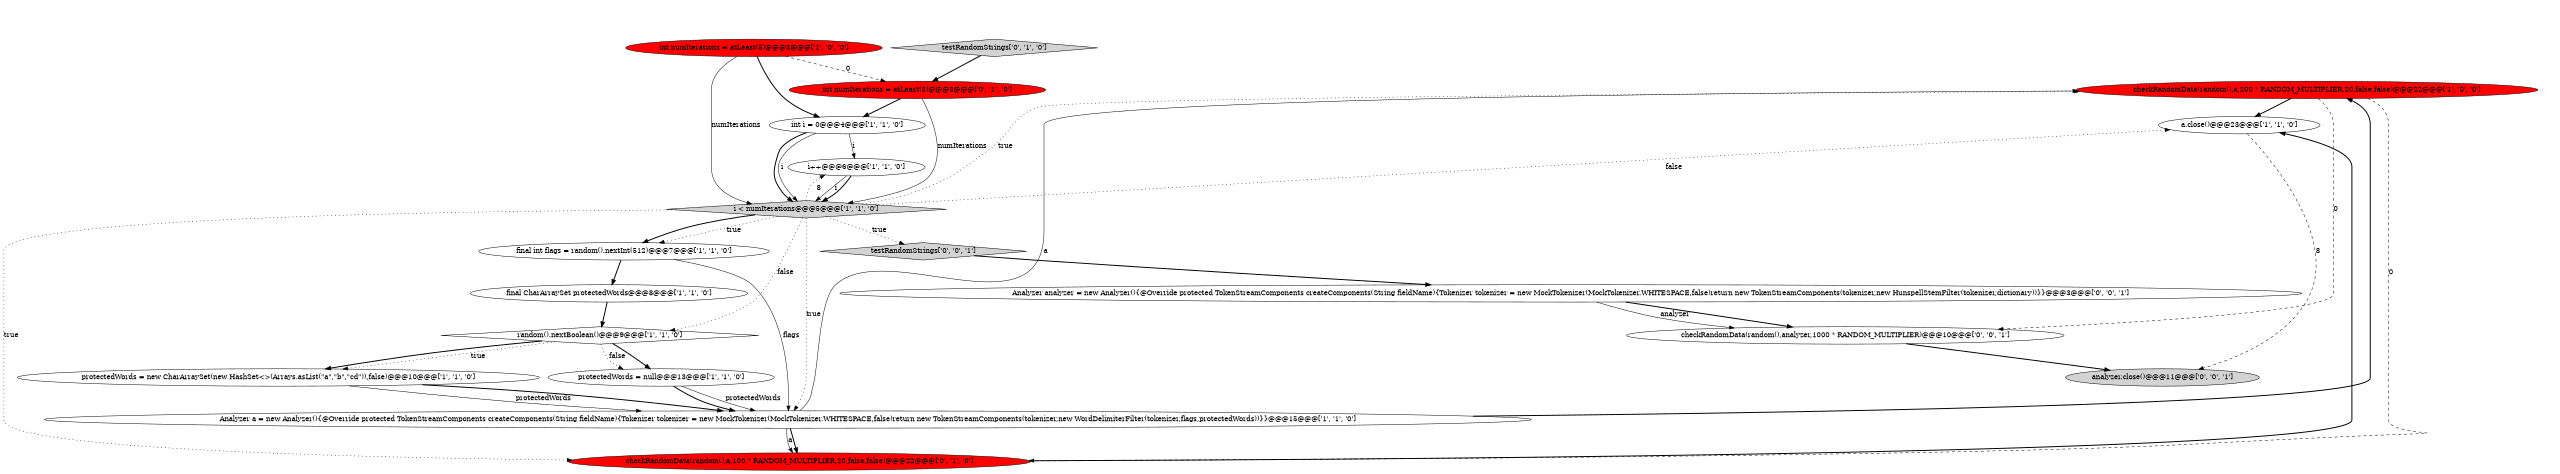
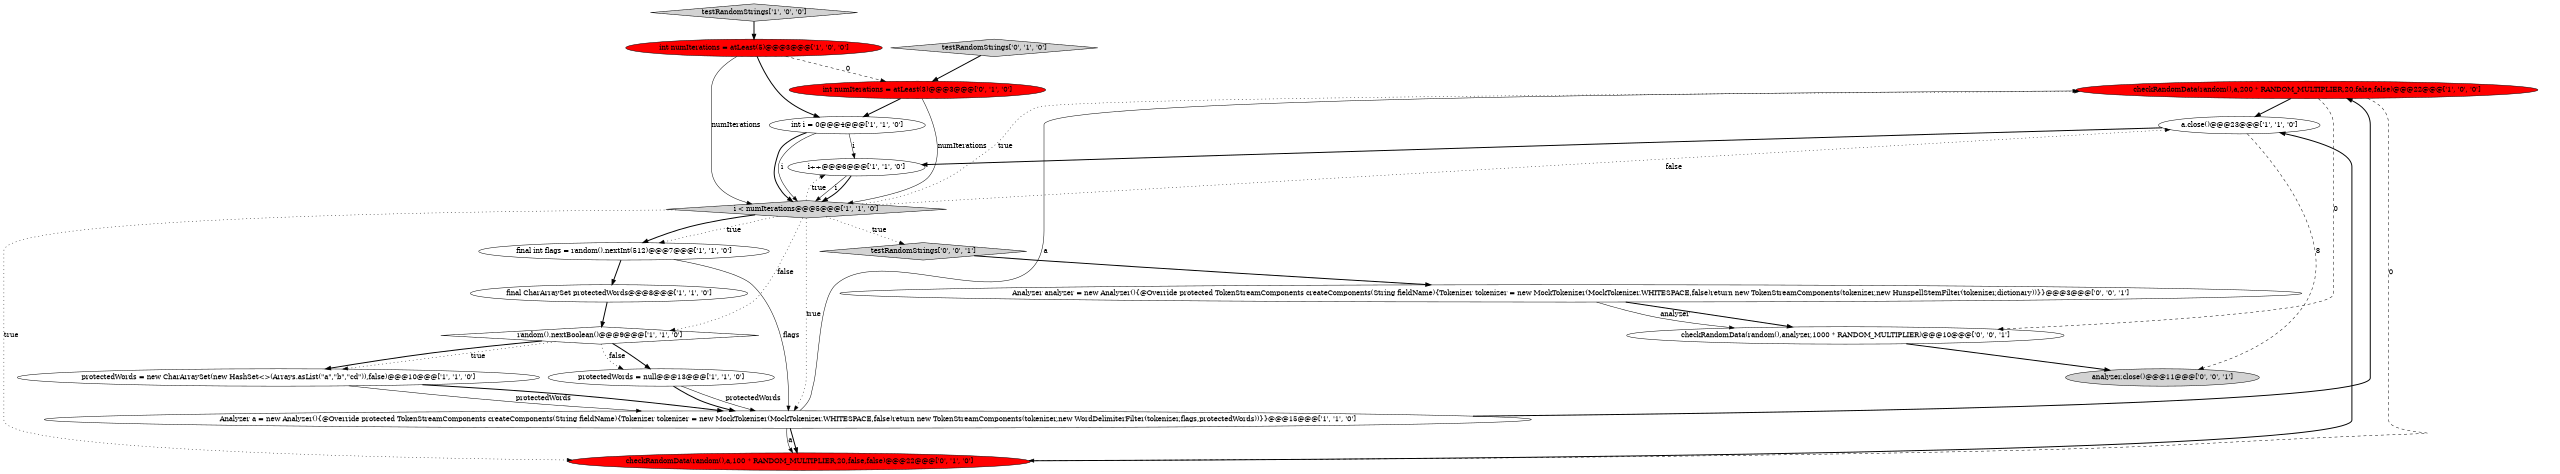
none -> (754, 13)
none -> (1545, 146)
(819, 188) -> (819, 188)
